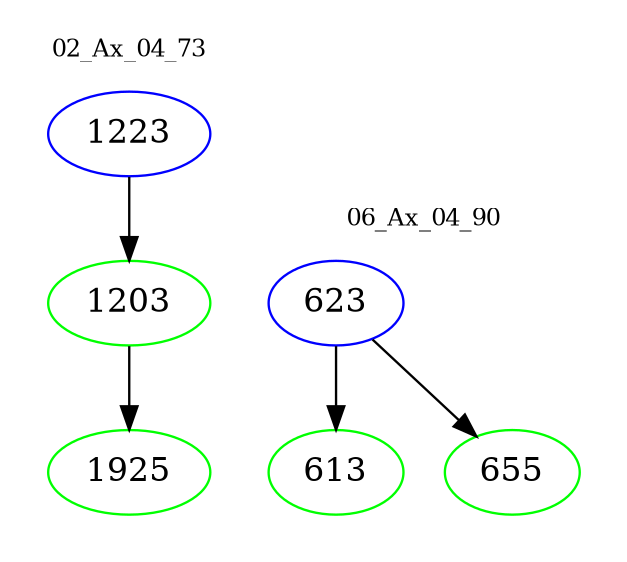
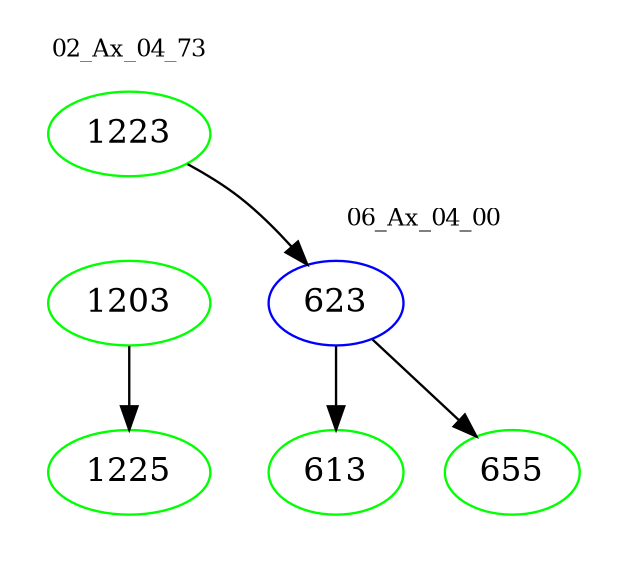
(129, 134) -> (129, 134)
(129, 207) -> (264, 218)
(424, 220) -> (424, 220)
(129, 472) -> (129, 472)
